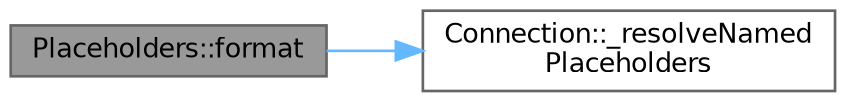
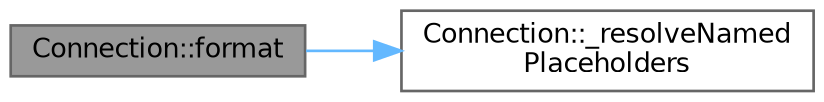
(169, 51) -> (158, 51)
